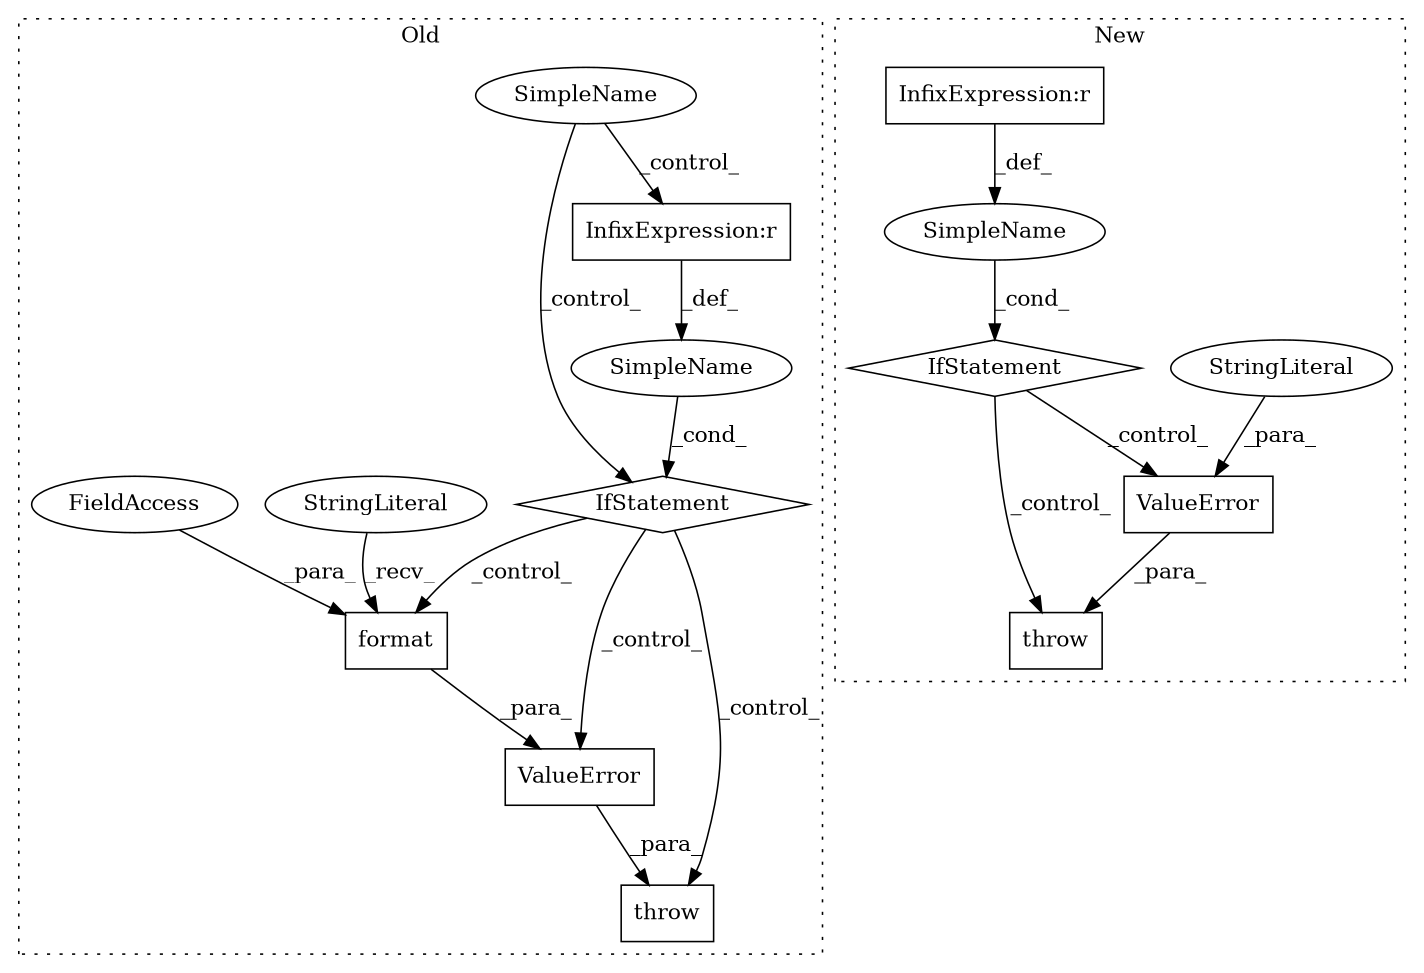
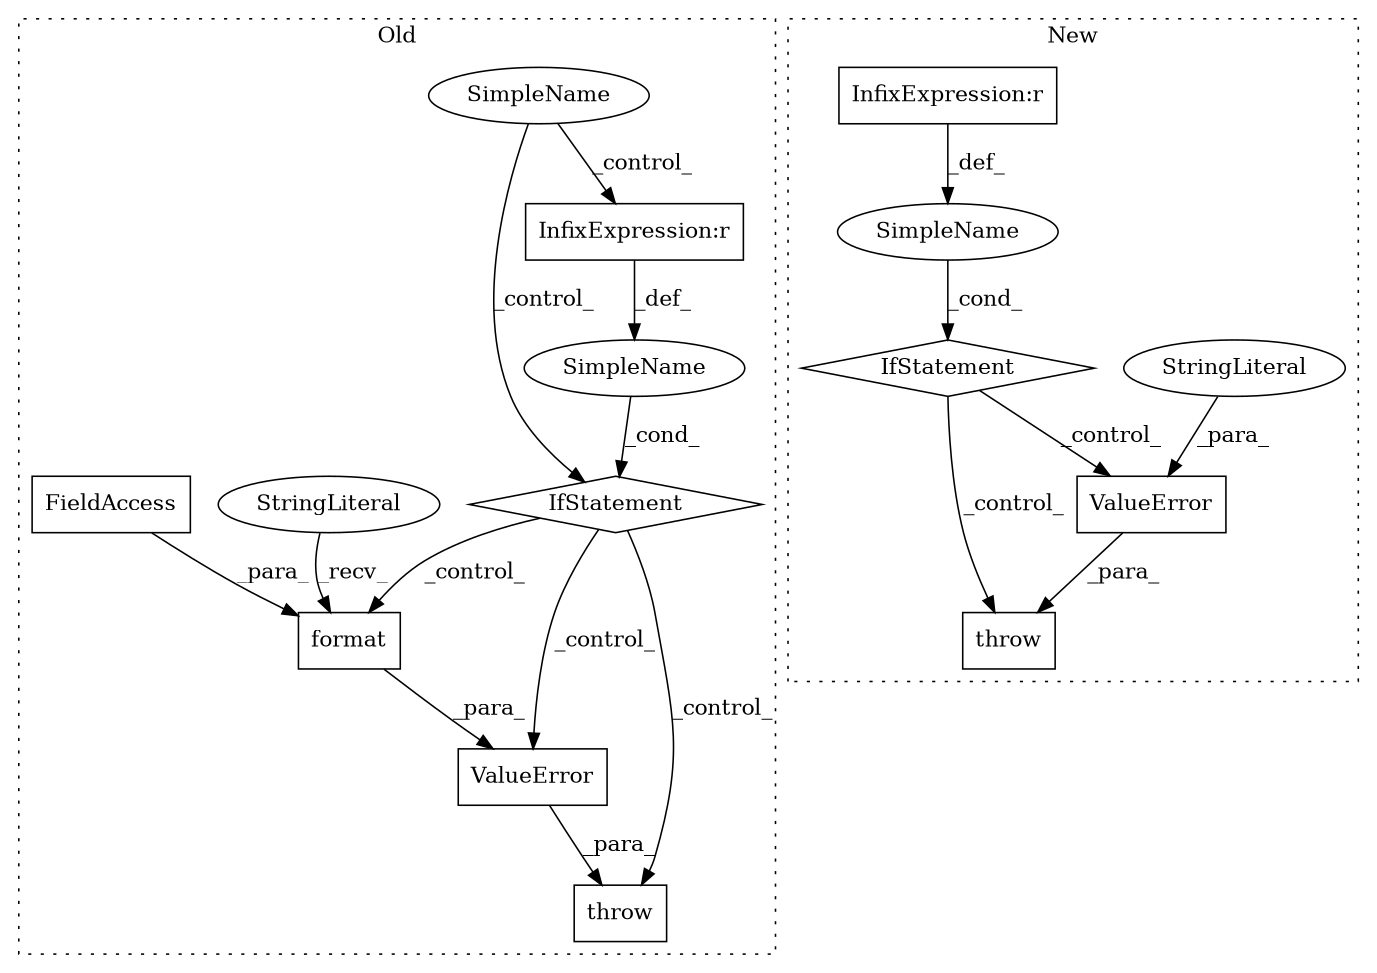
(135, 504) -> (111, 504)
